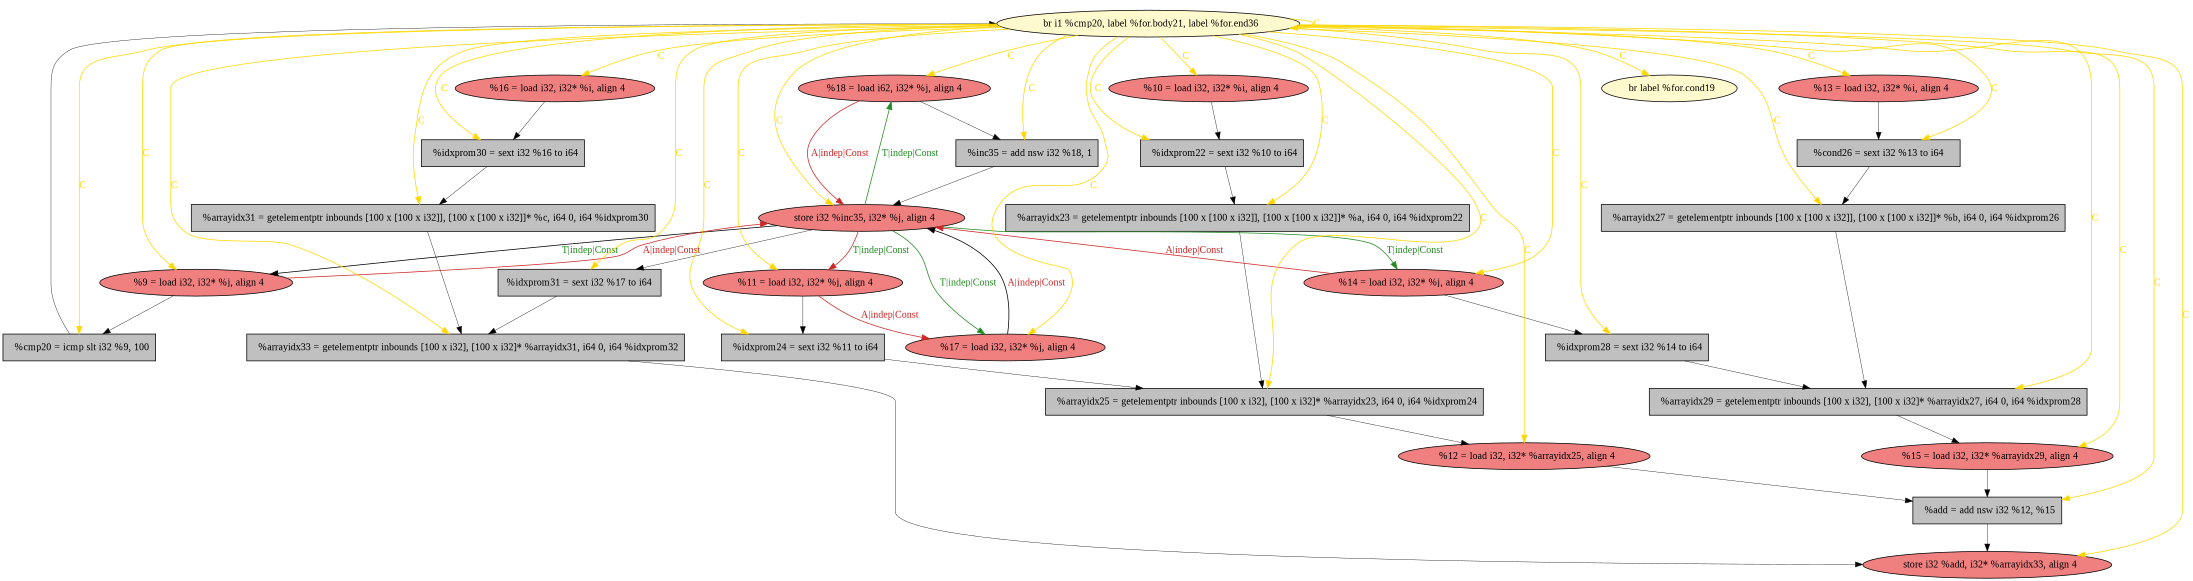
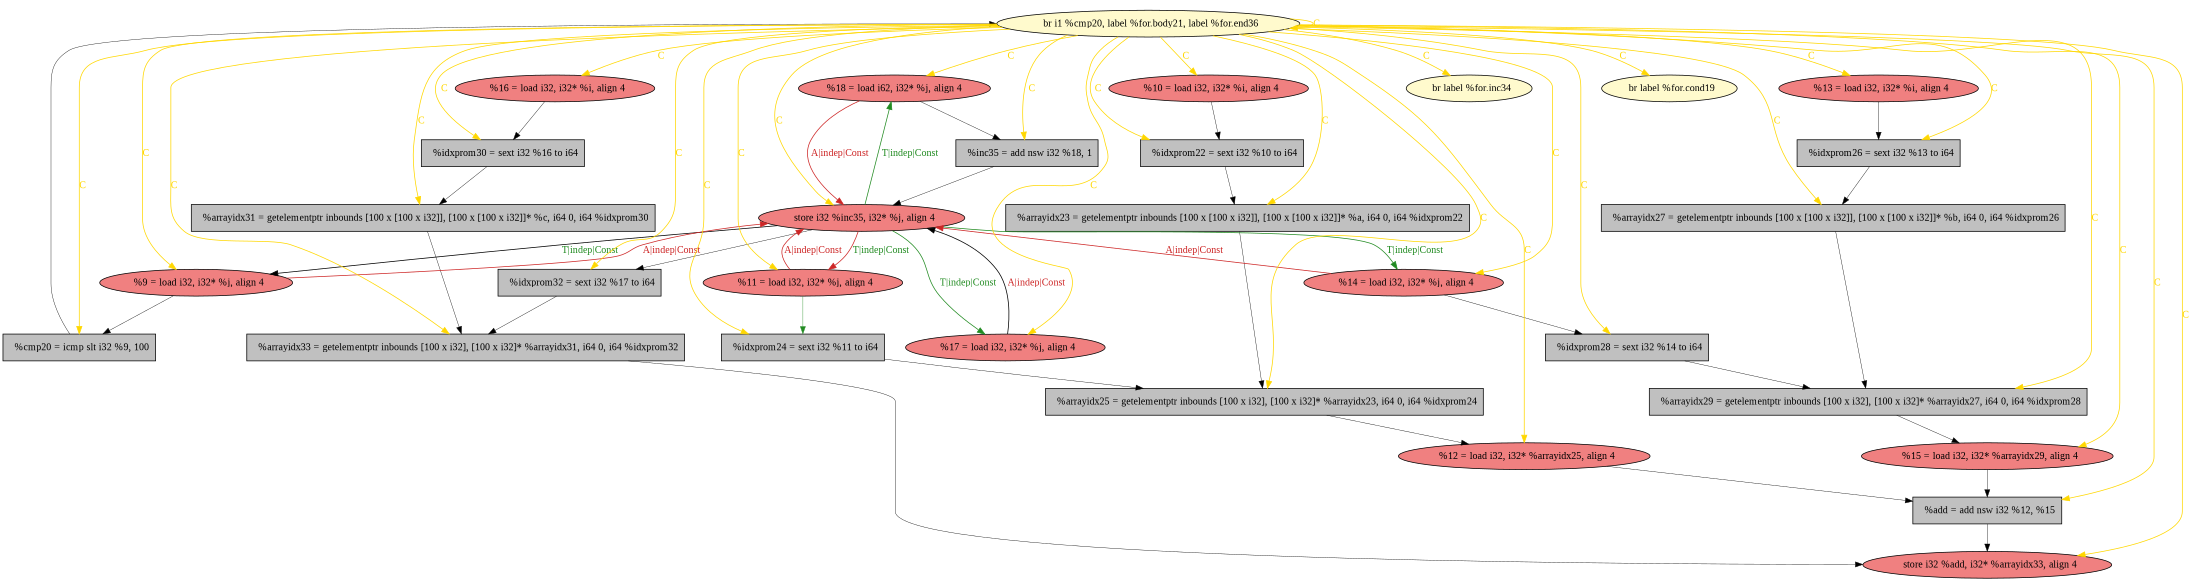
none -> (1469, 88)
(1879, 153) -> (1879, 153)
(580, 283) -> (580, 283)
(803, 311) -> (803, 311)
(868, 323) -> (782, 249)
